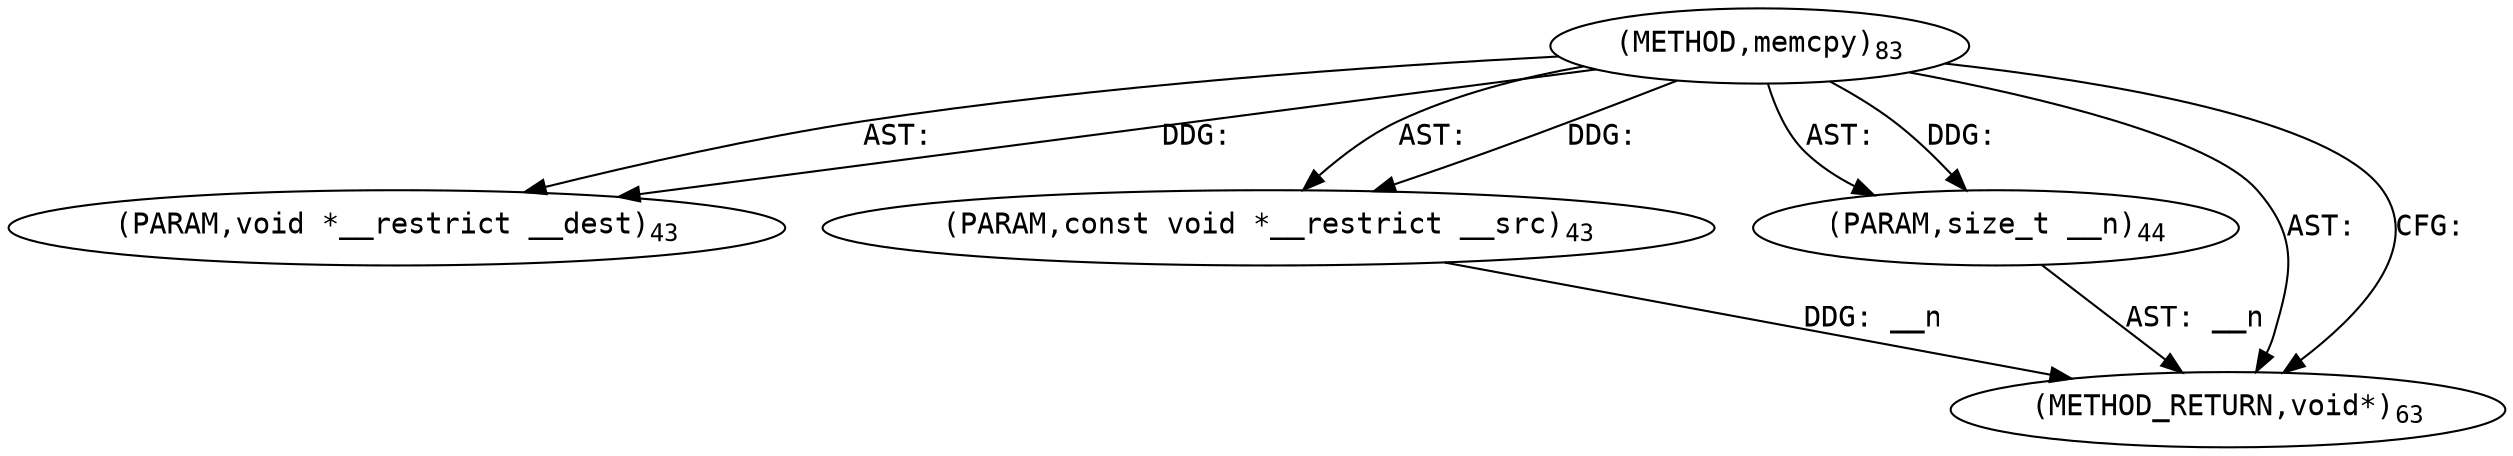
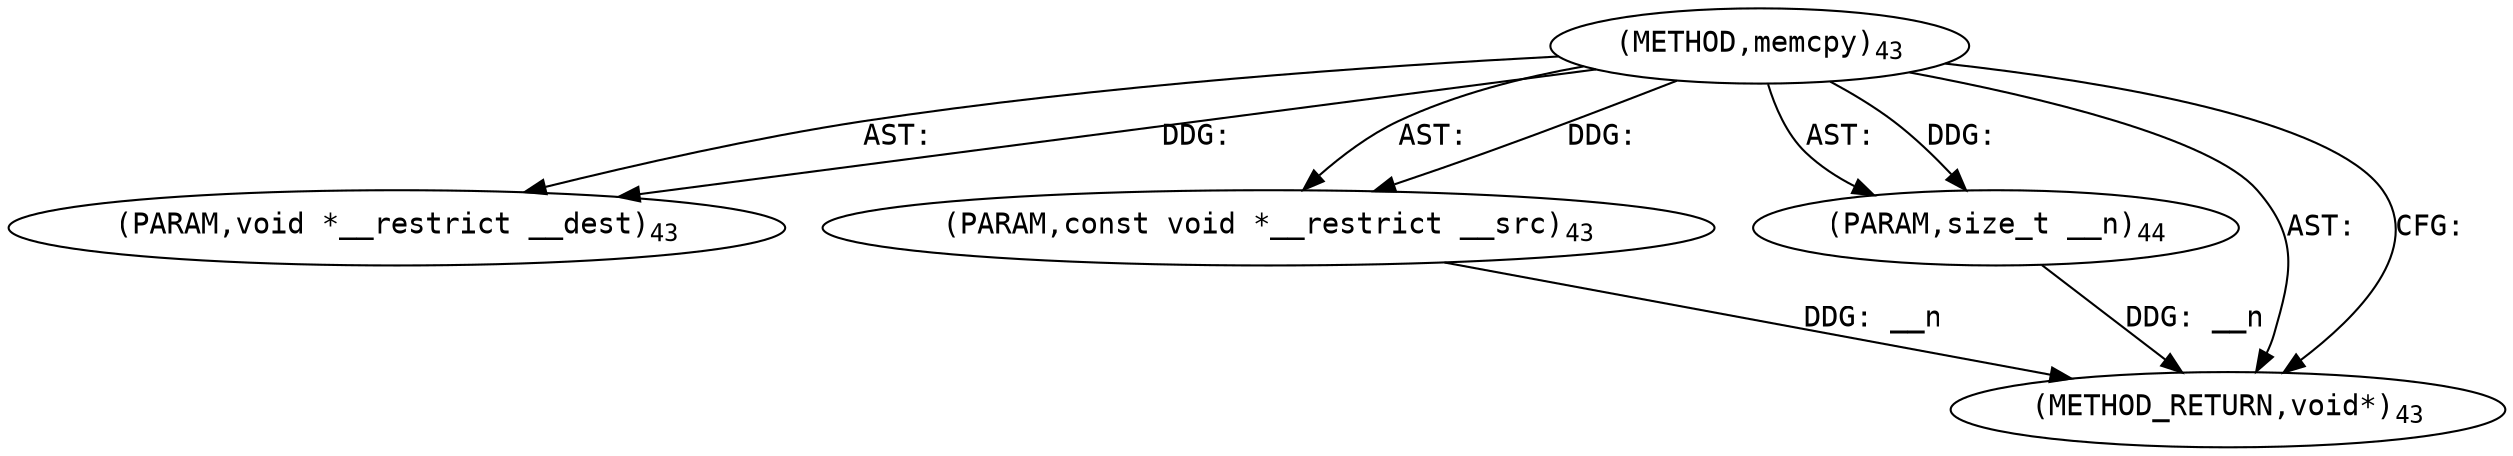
(1889, 43) -> (1889, 43)
(2196, 319) -> (2196, 319)
(2410, 407) -> (2410, 407)
